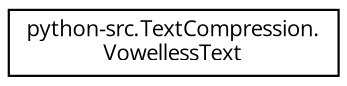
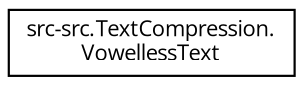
(174, 43) -> (152, 43)
